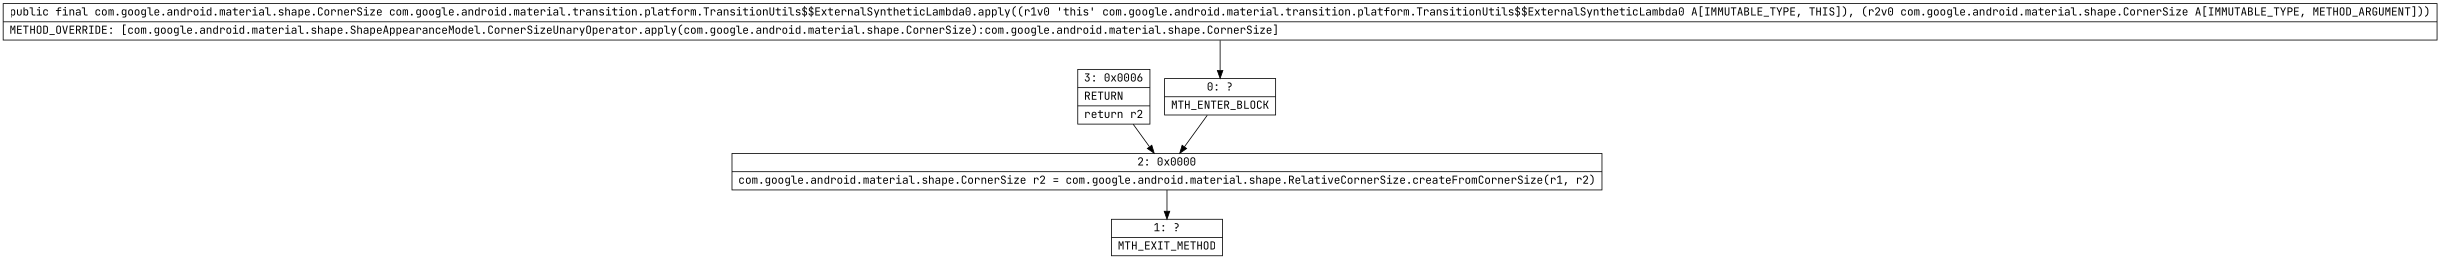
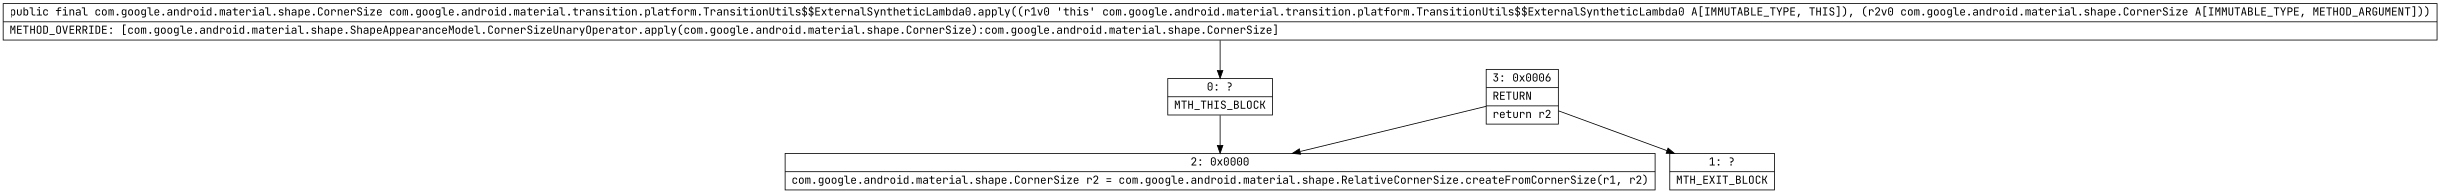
(1220, 105) -> (1220, 105)
(1167, 201) -> (1613, 131)
(1167, 246) -> (1722, 180)
